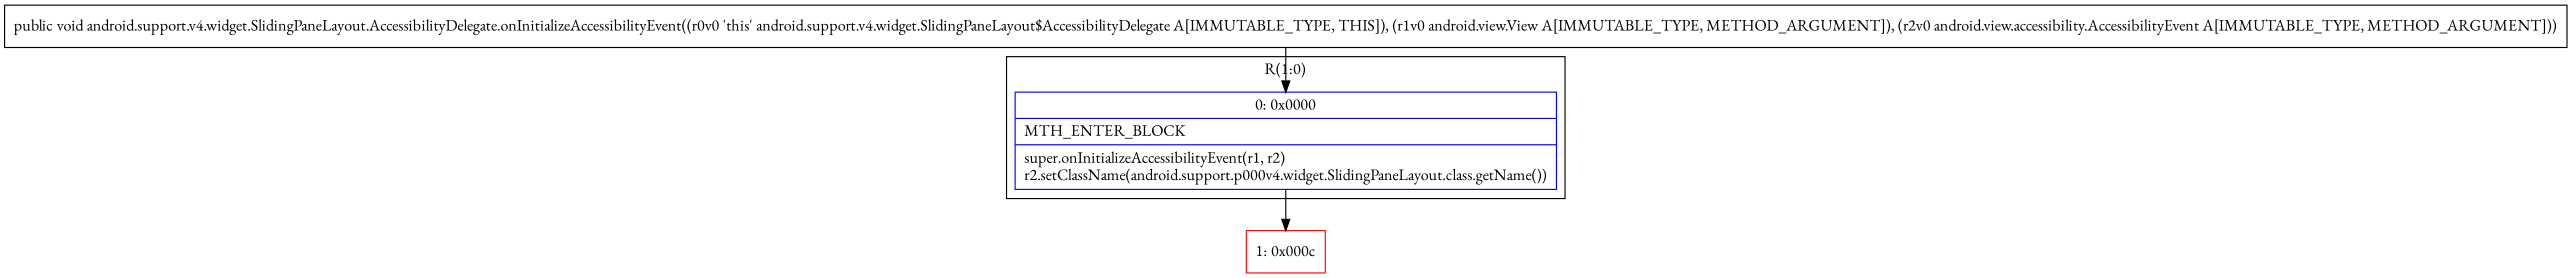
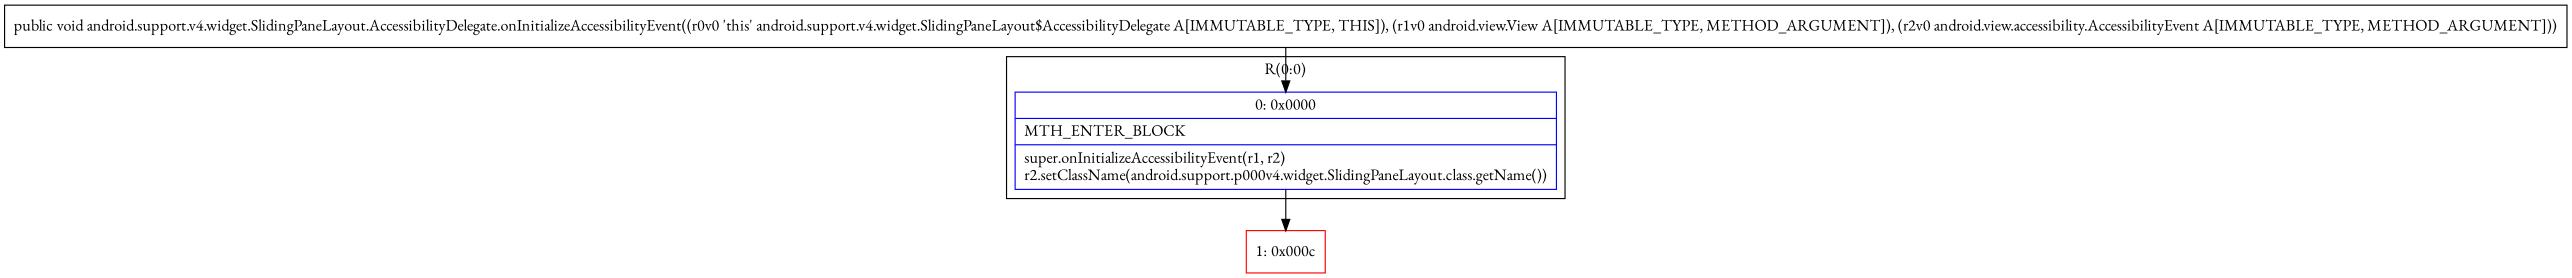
(1286, 70) -> (1286, 70)
